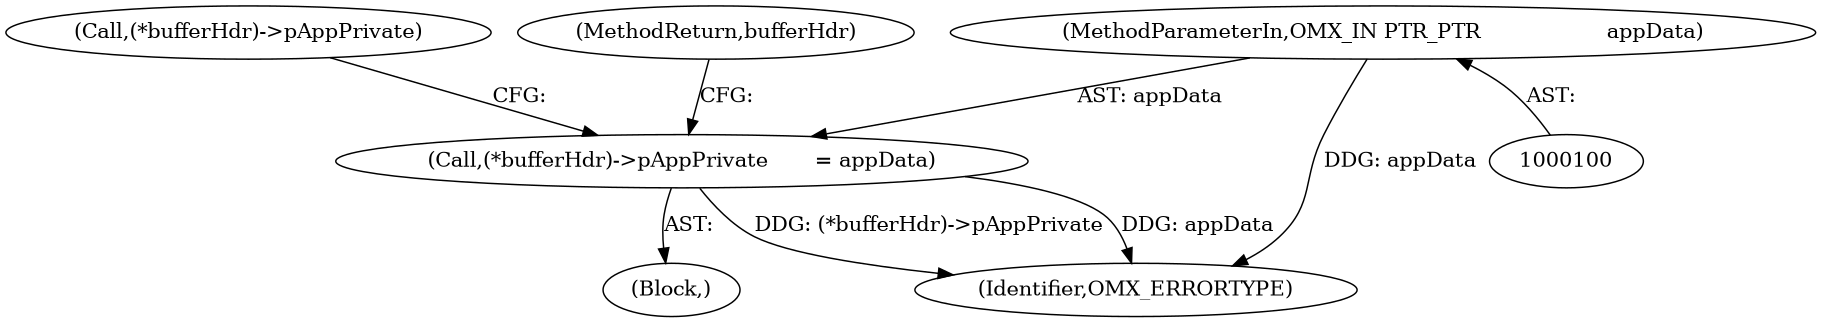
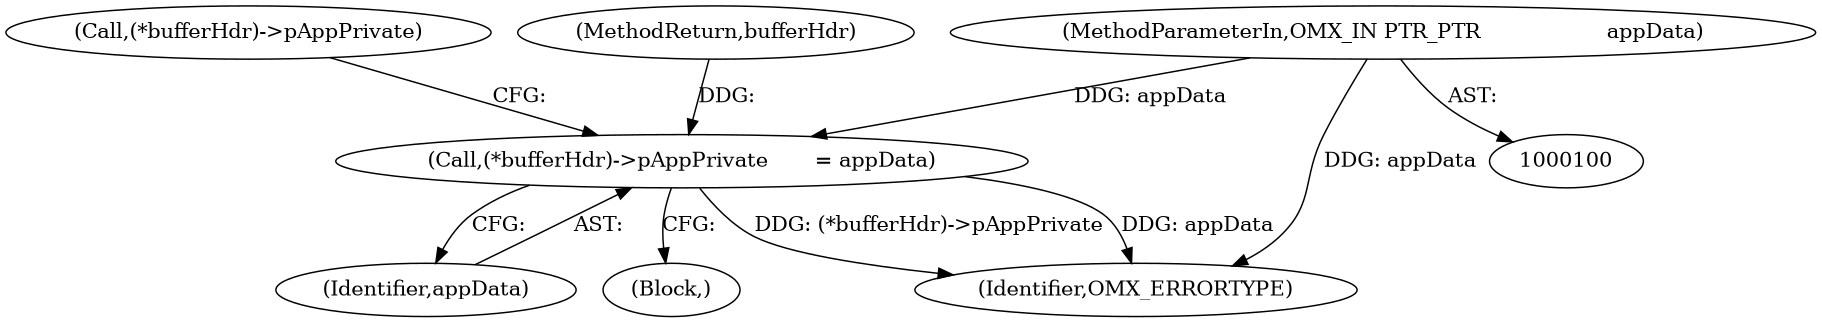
(1515, 95) -> (1444, 105)
(730, 97) -> (730, 97)
(1150, 97) -> (1150, 97)
(692, 226) -> (692, 226)
none -> (426, 290)
